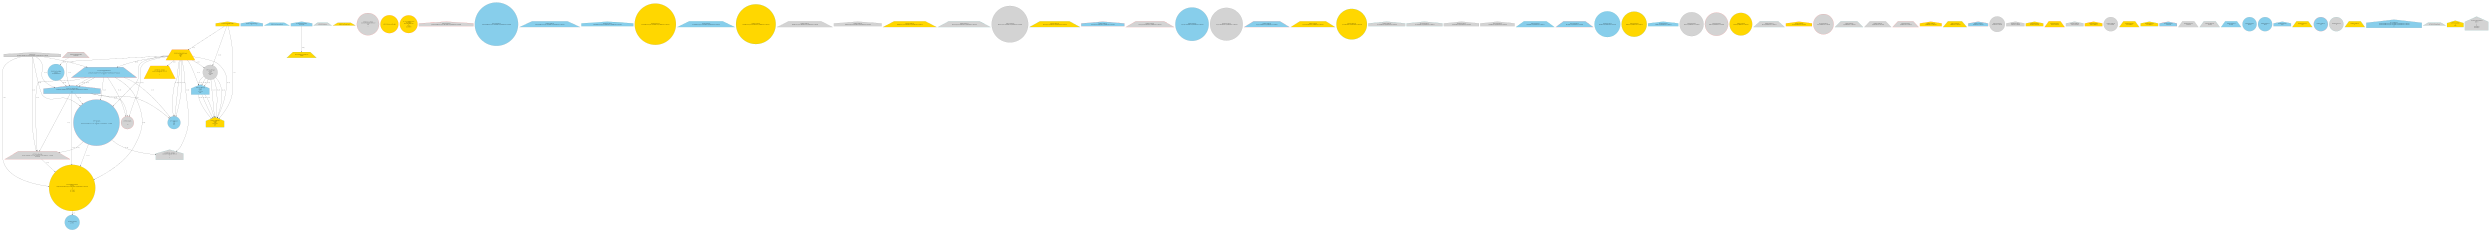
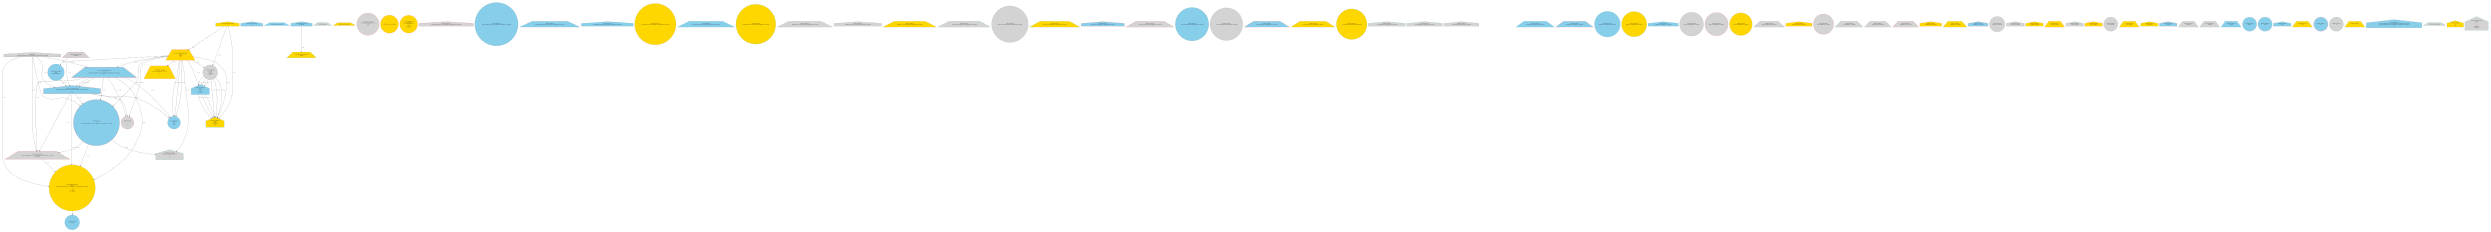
(1497, 24) -> none
